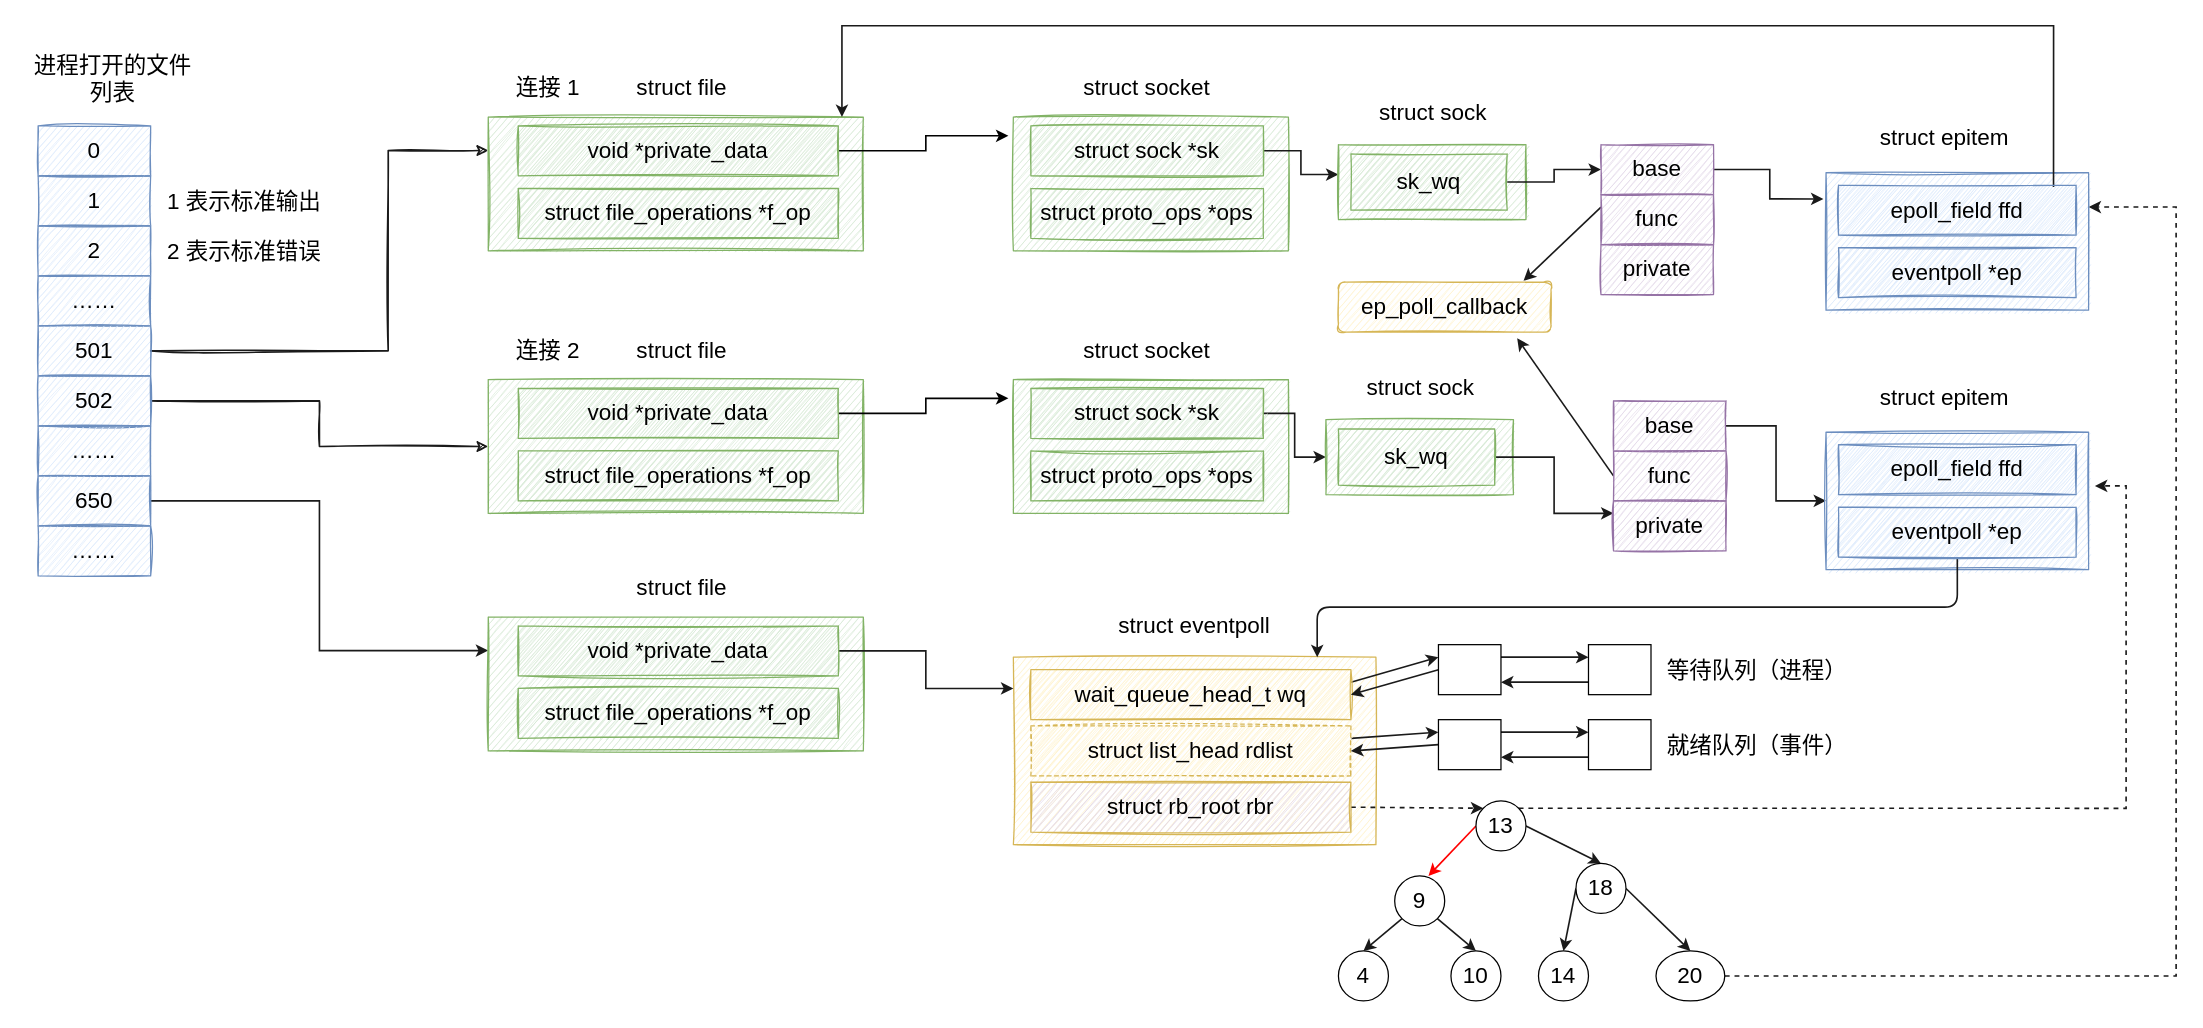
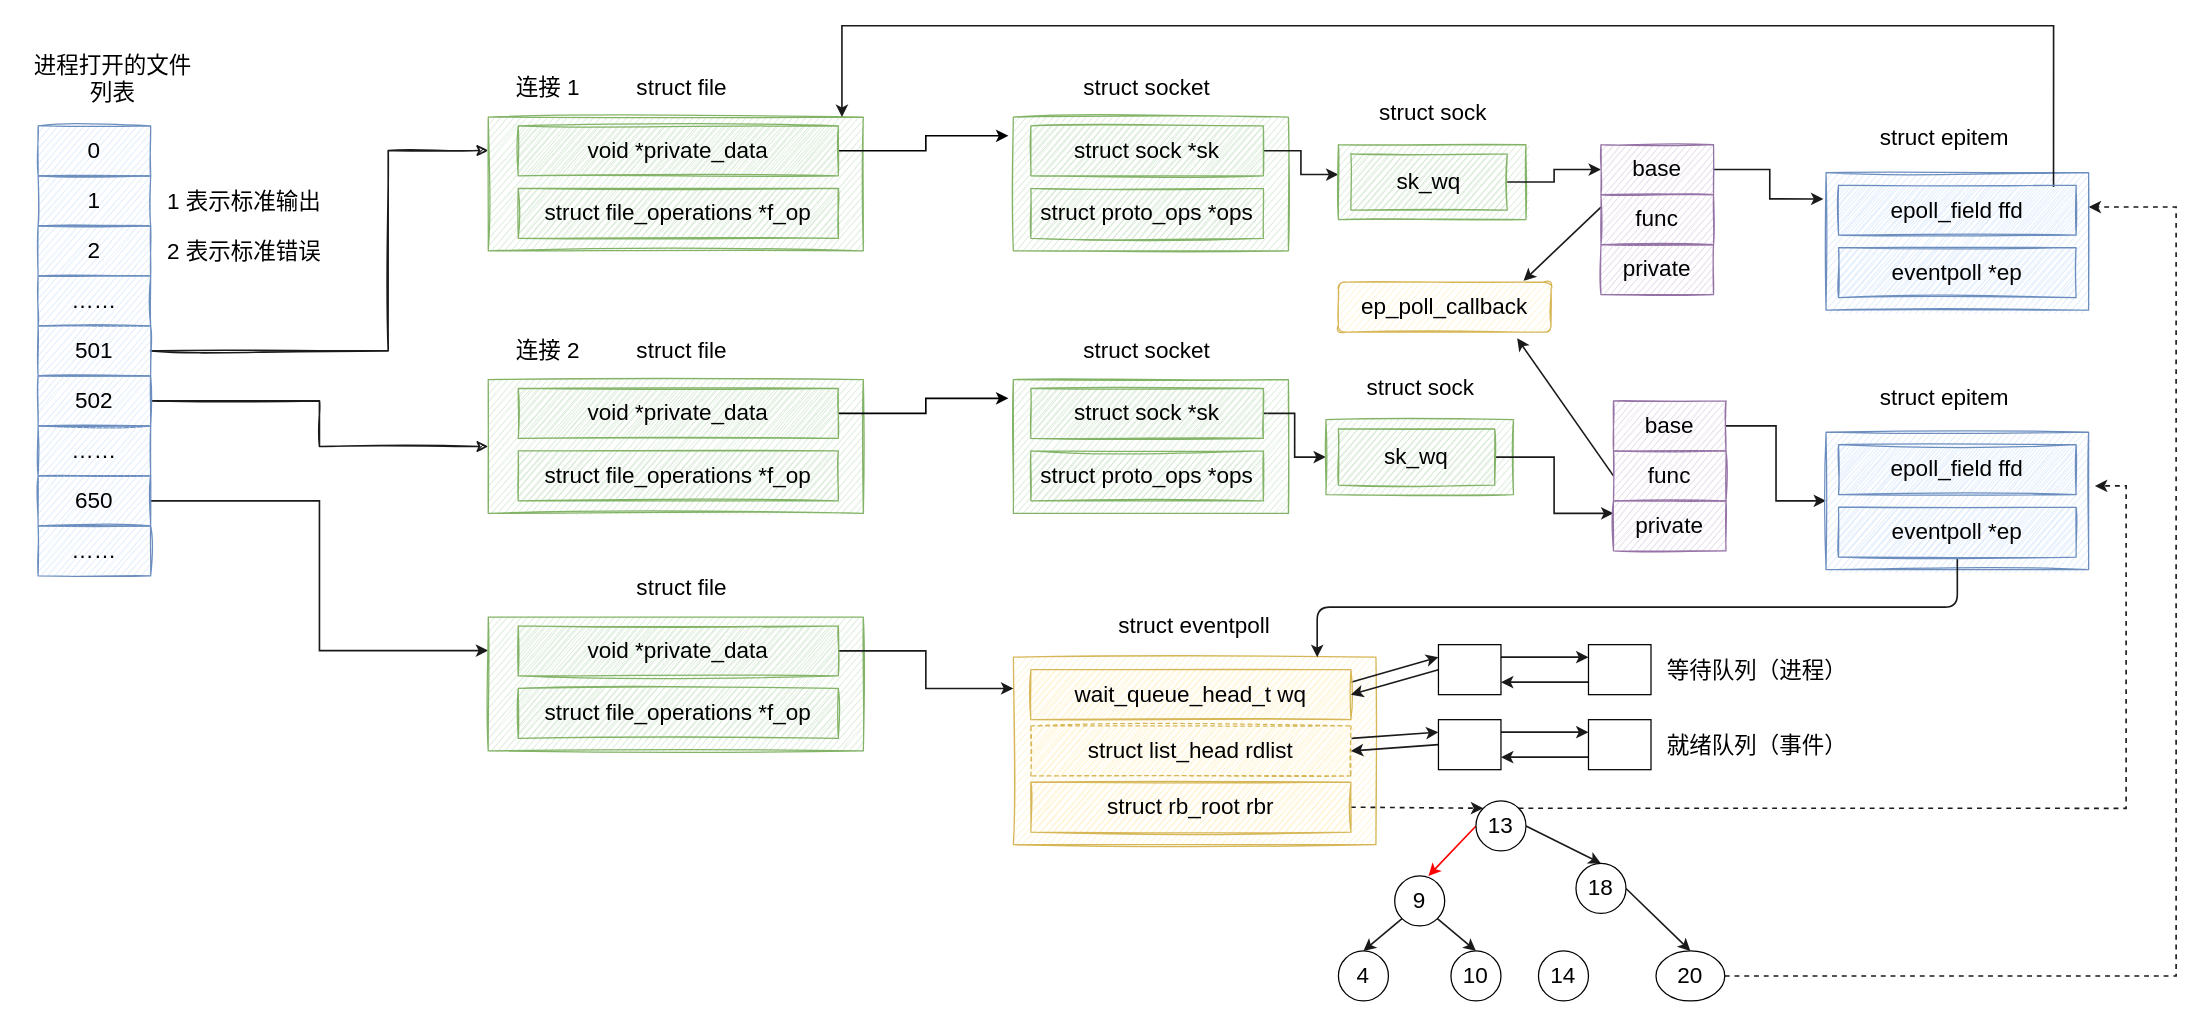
(1191, 807) -> (1191, 807)
(1570, 915) -> none
